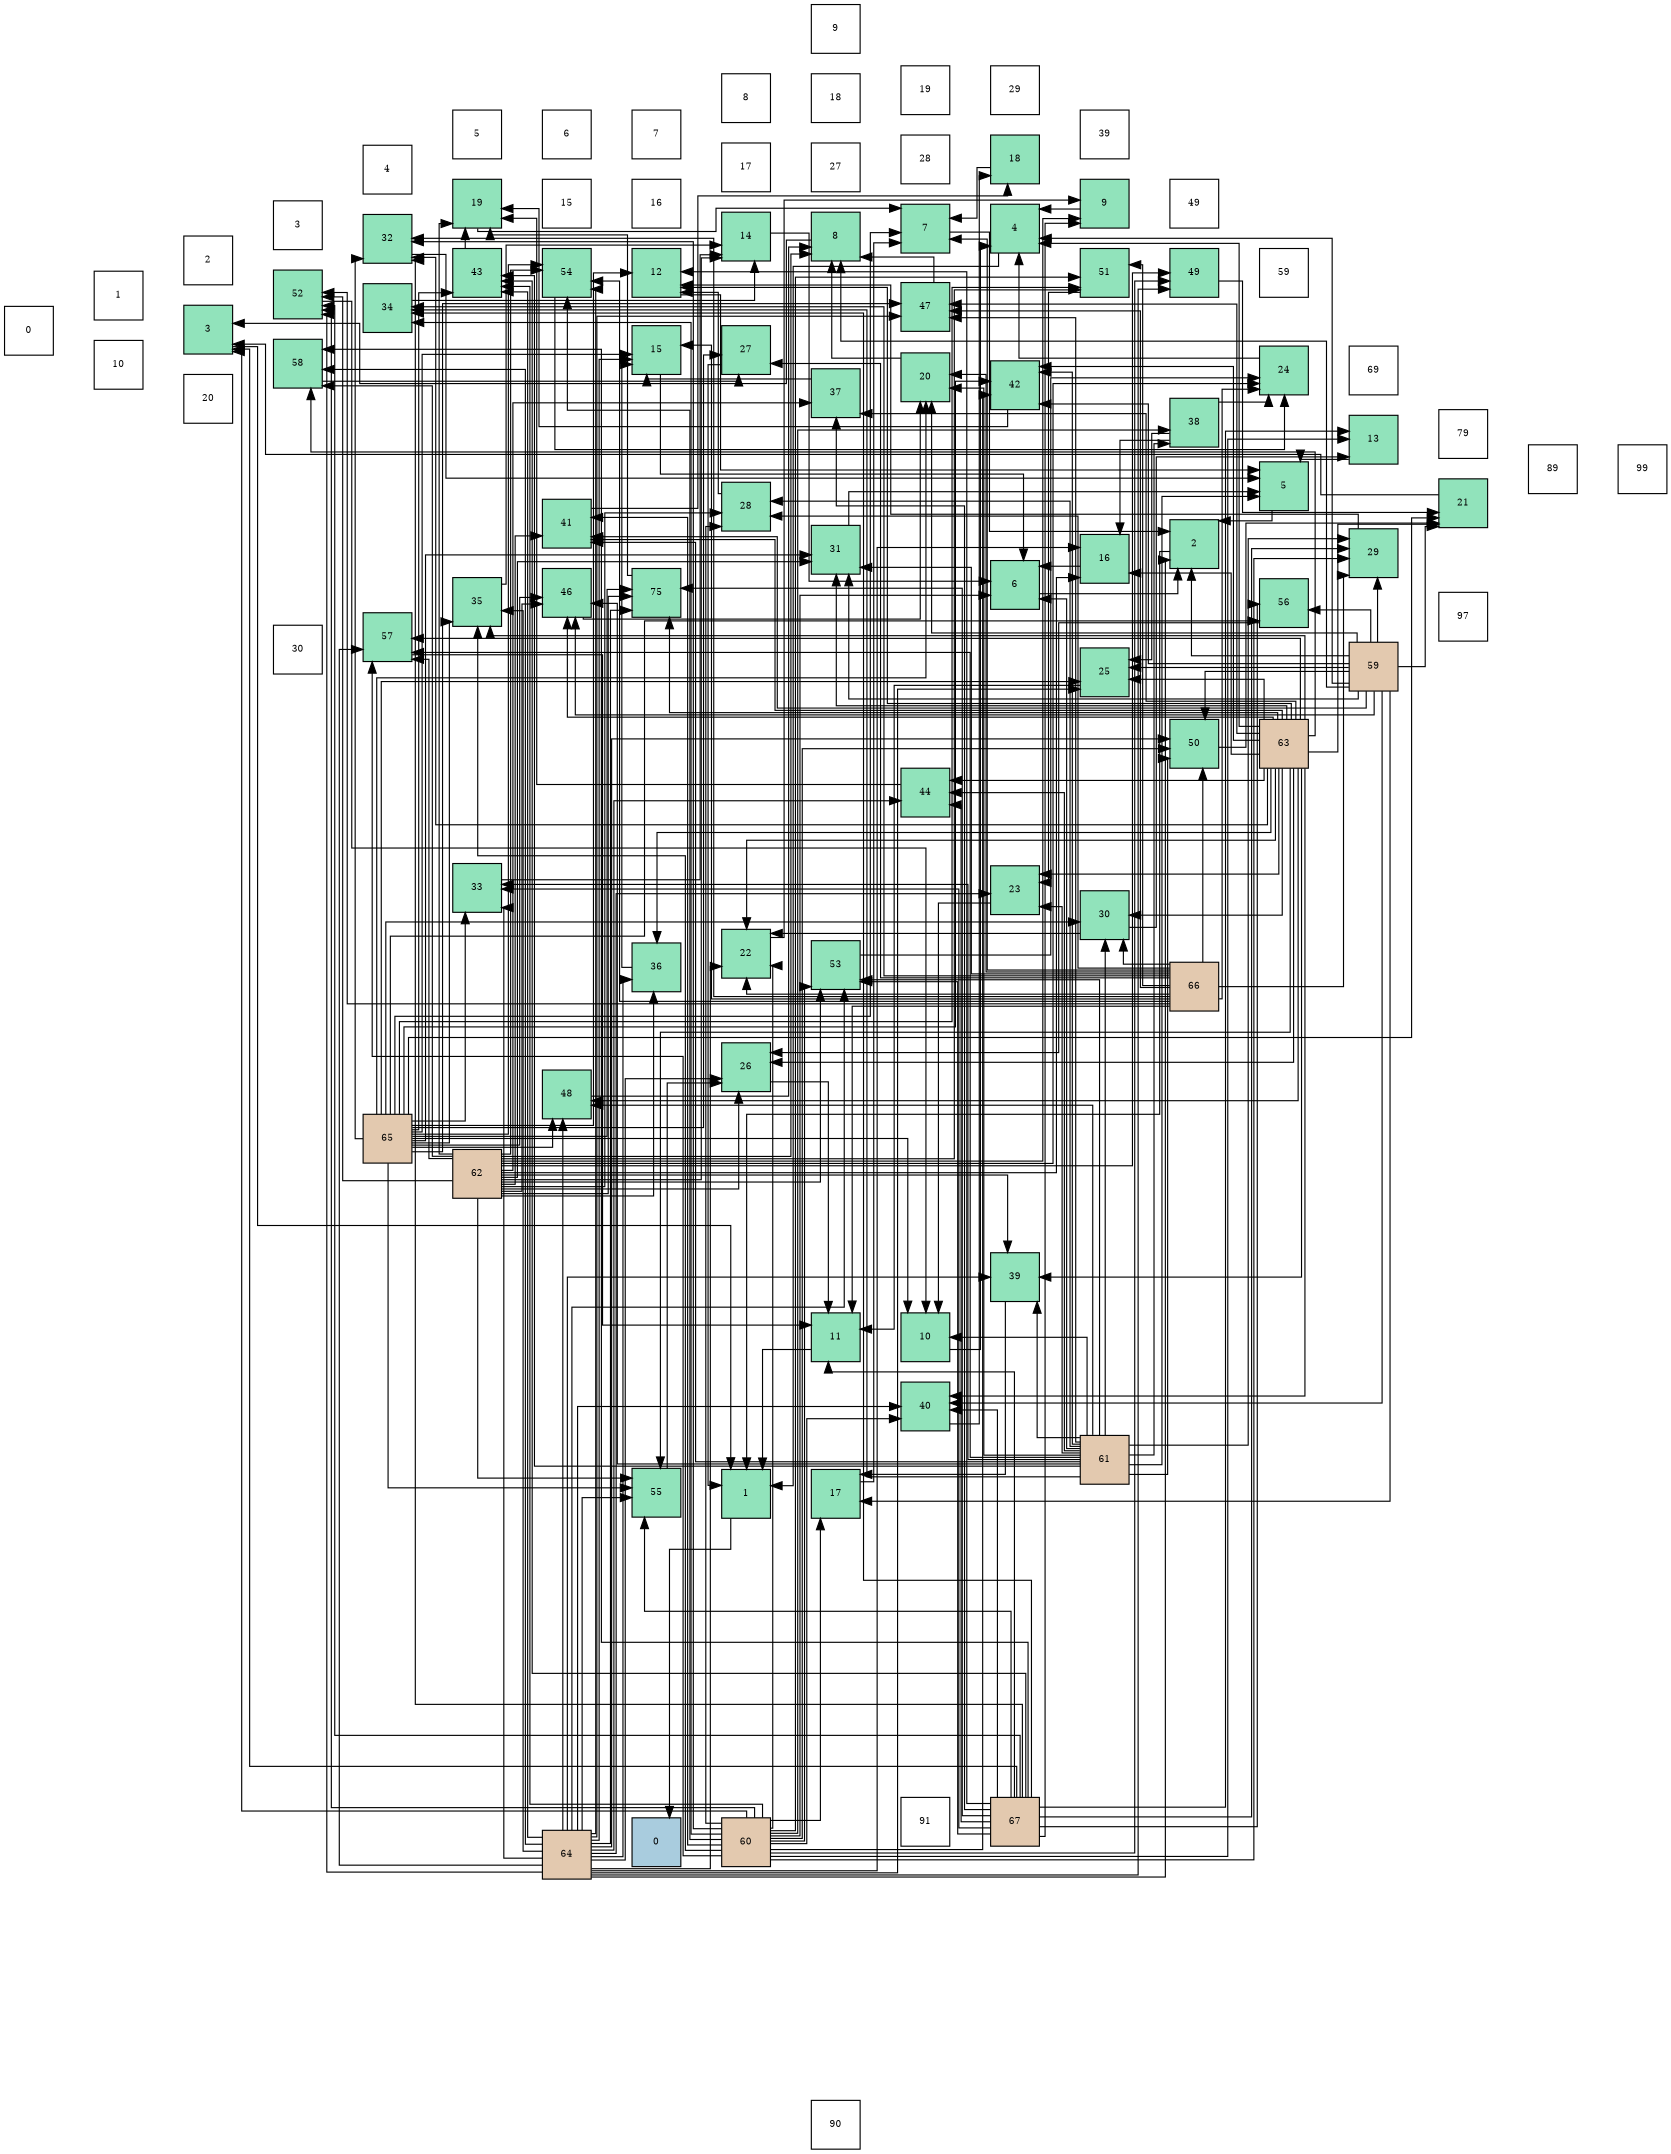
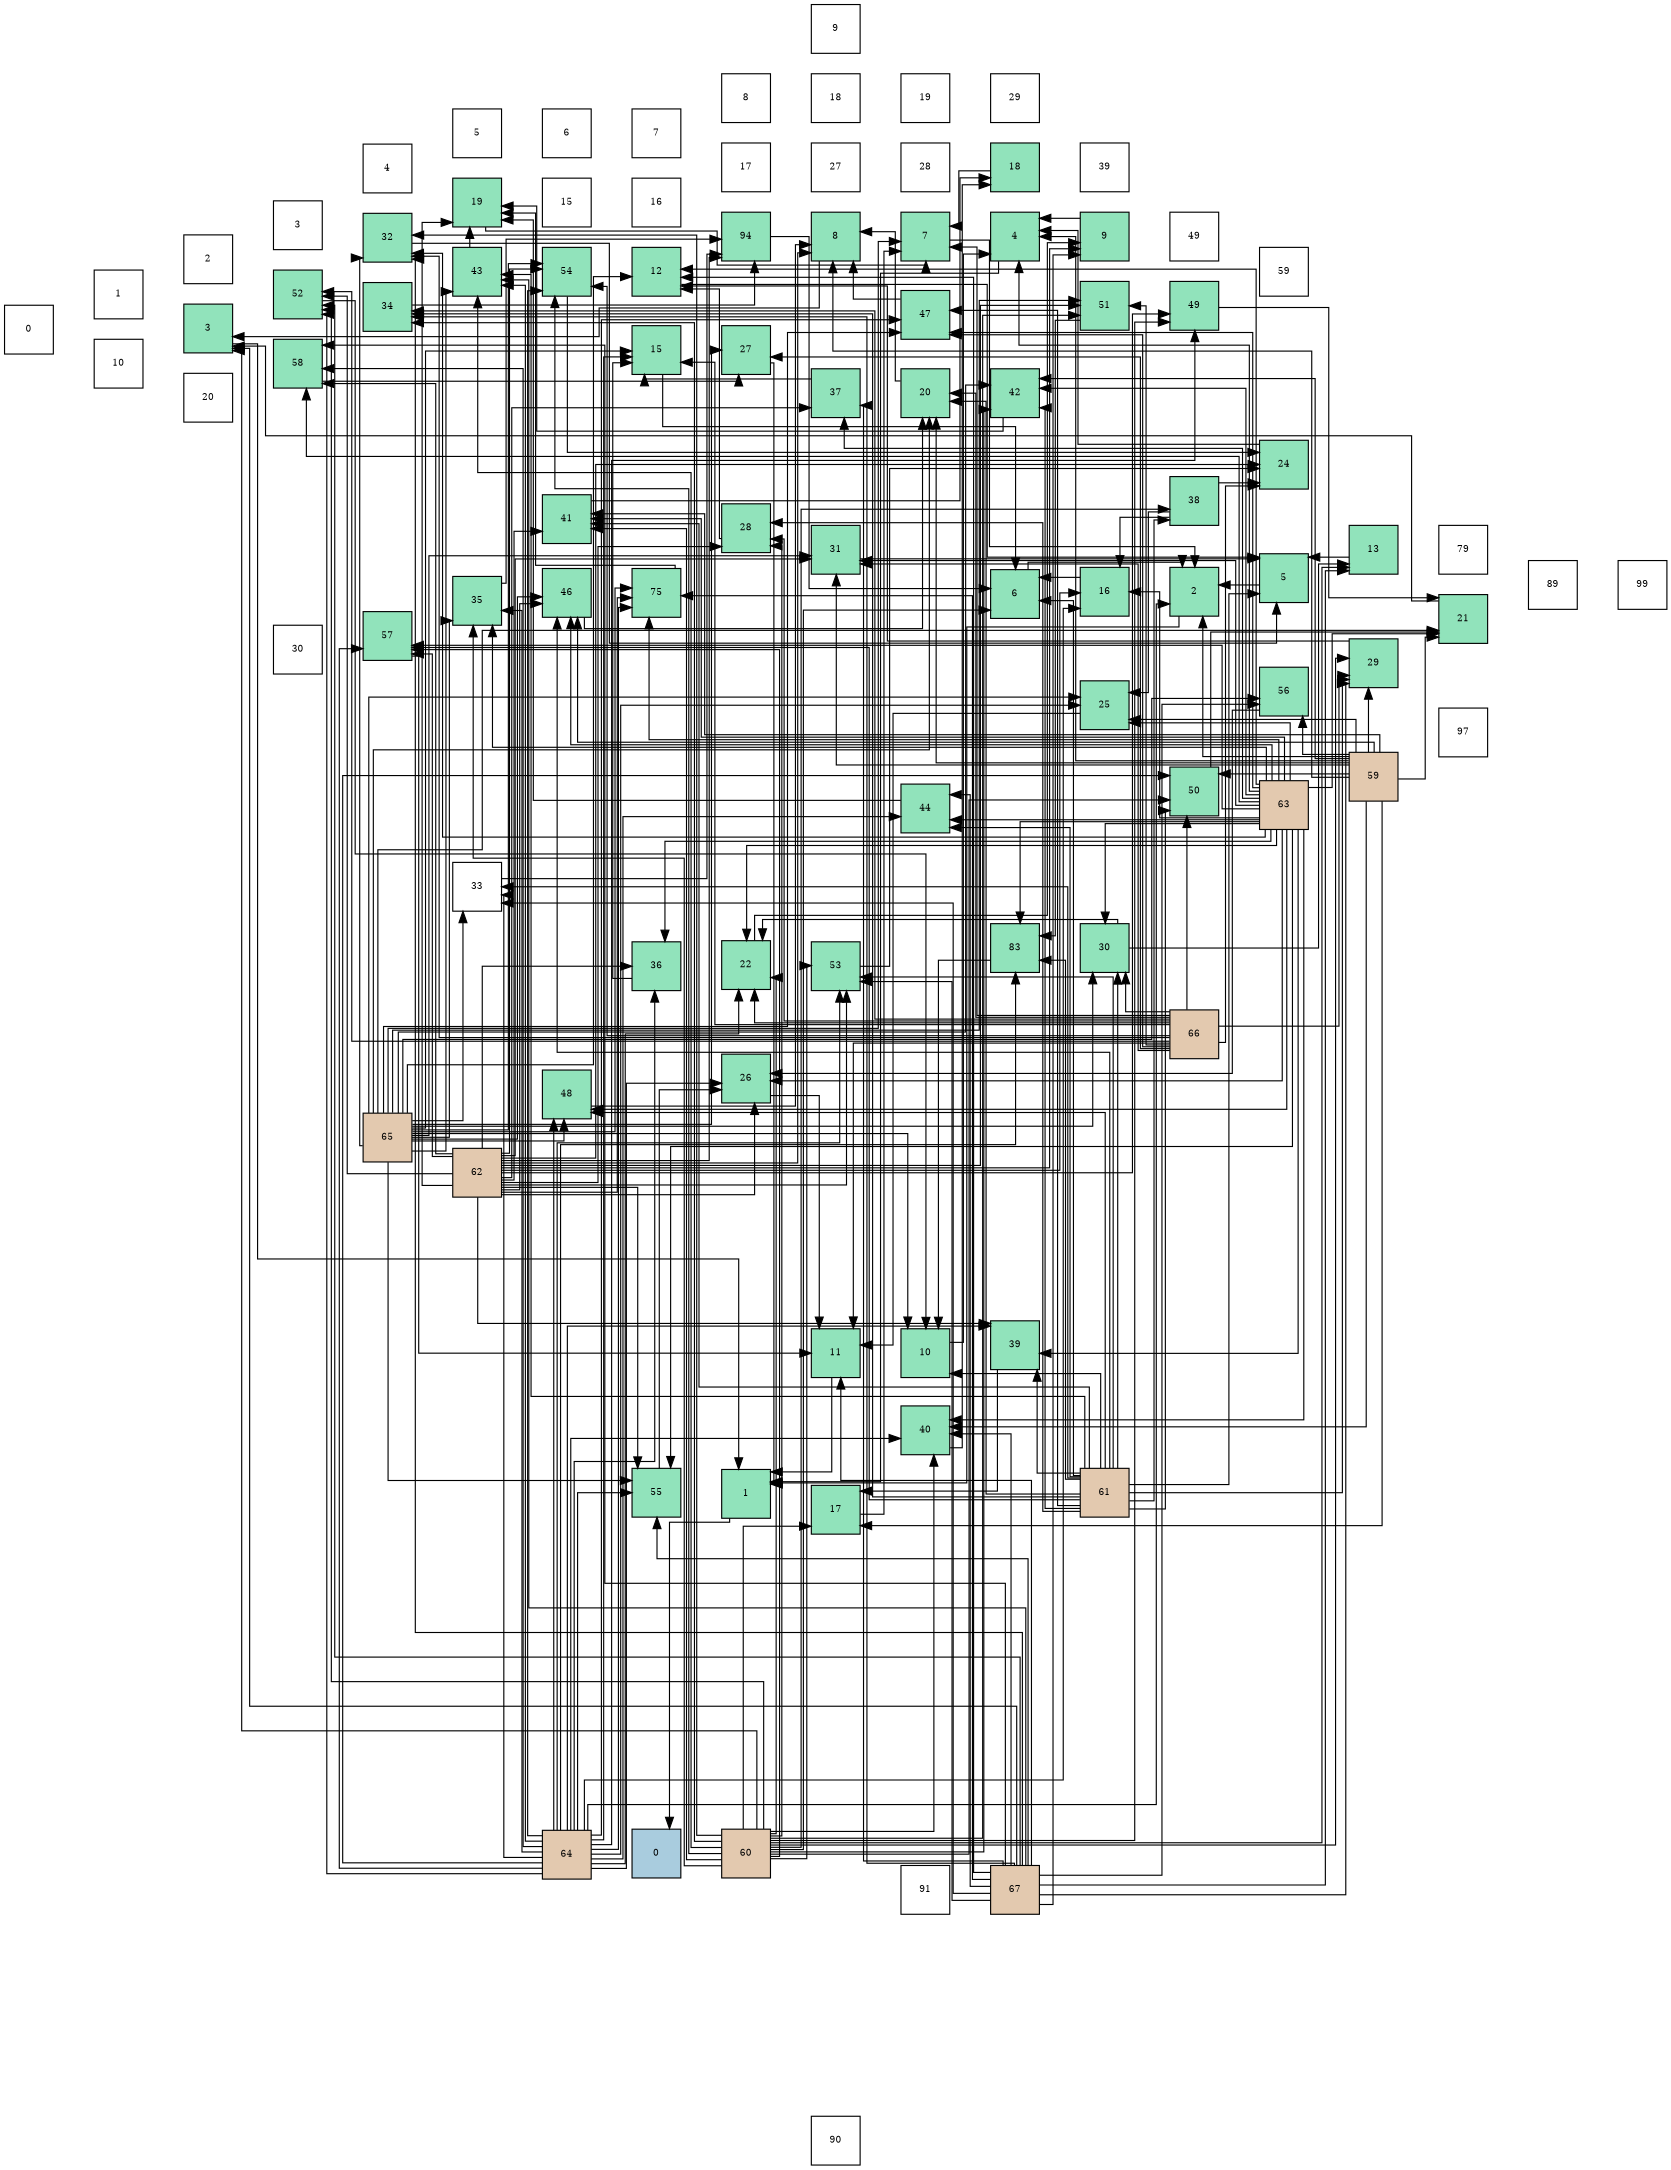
(746, 237) -> (746, 237)
(1374, 370) -> none
(477, 888) -> (477, 887)
(1015, 890) -> (1015, 948)
